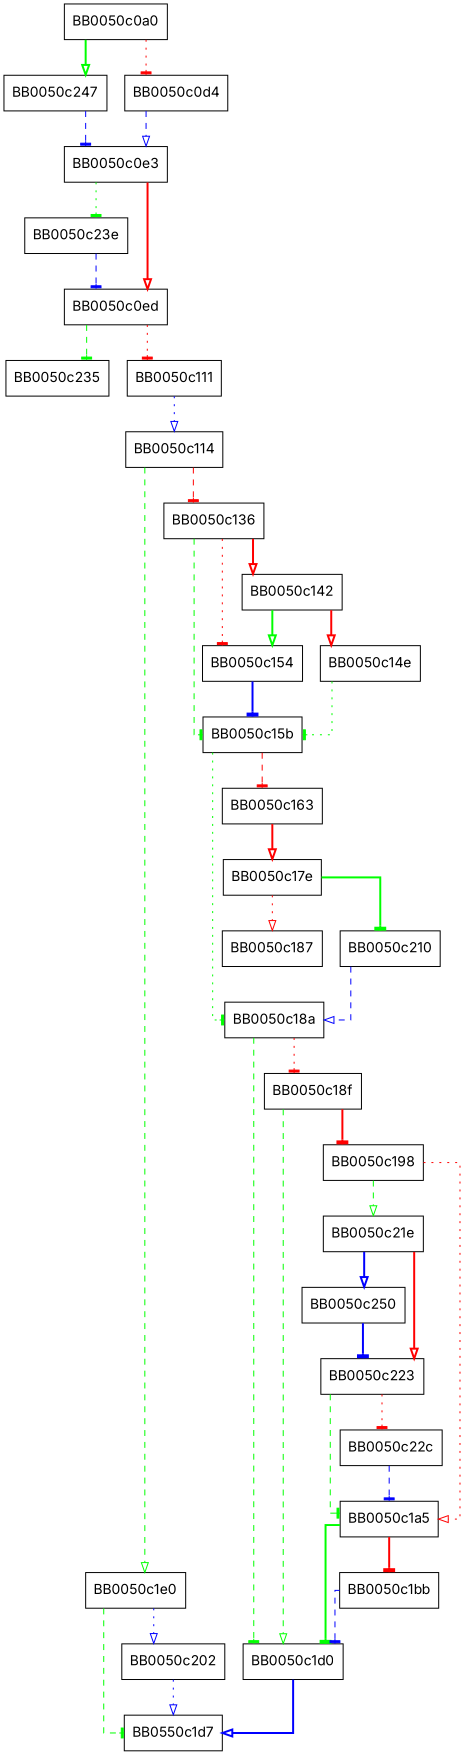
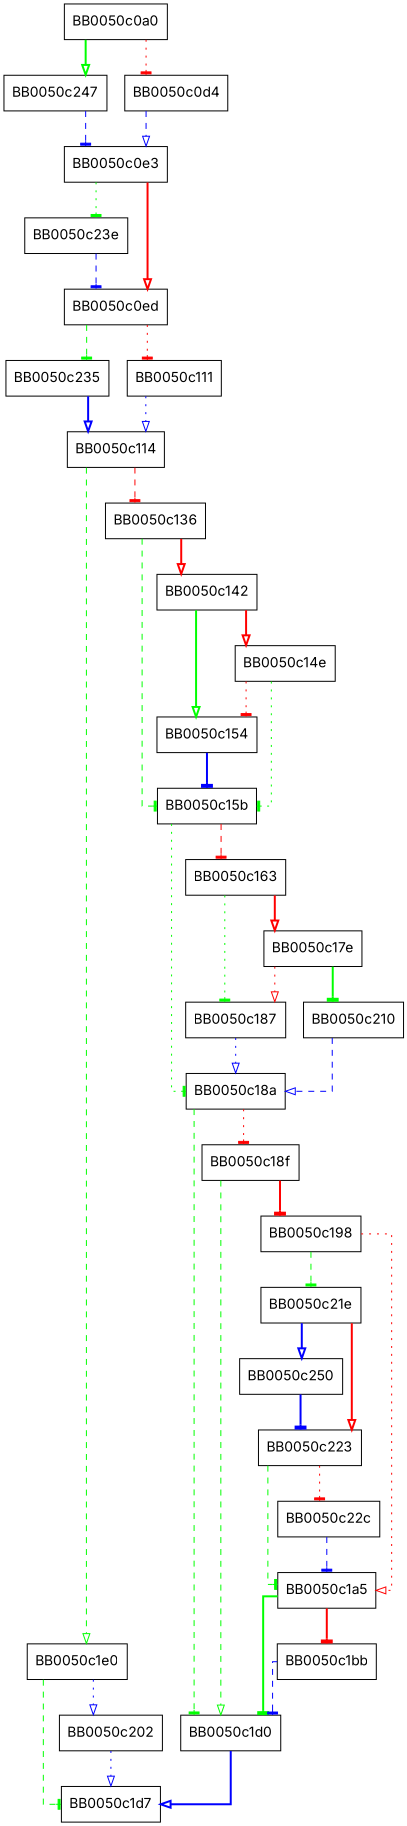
none -> (88, 409)
(222, 590) -> (246, 697)
none -> (225, 946)
none -> (236, 1051)
(373, 1193) -> (311, 1267)
(173, 1733) -> (111, 1804)
